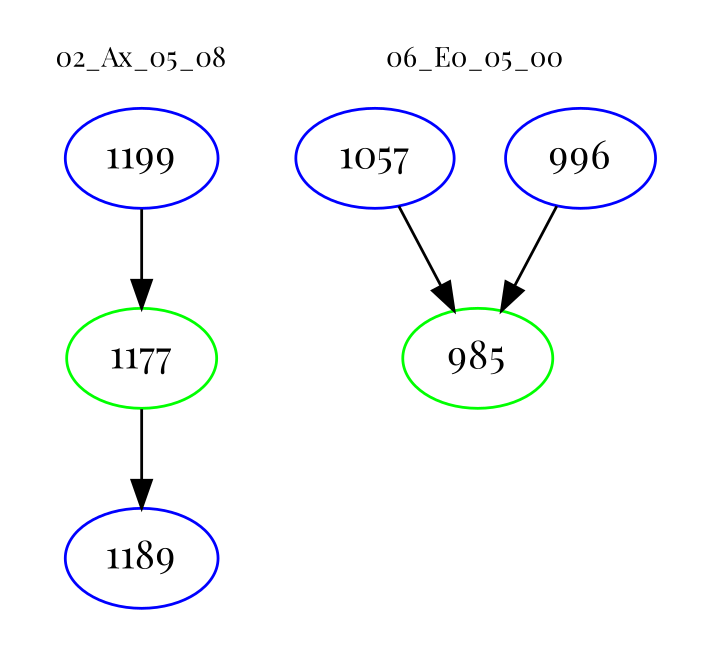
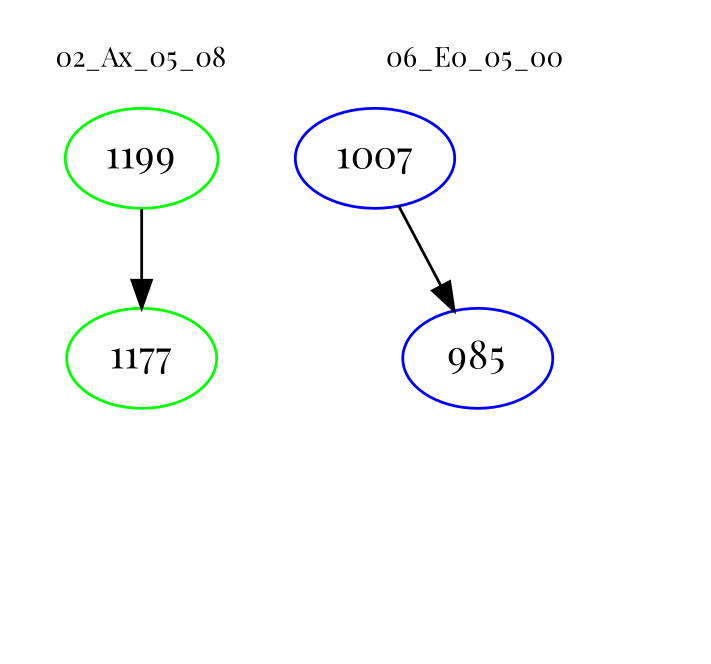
(142, 158) -> (142, 158)
(375, 158) -> (375, 158)
(581, 158) -> none
(478, 358) -> (478, 358)
(142, 558) -> none
